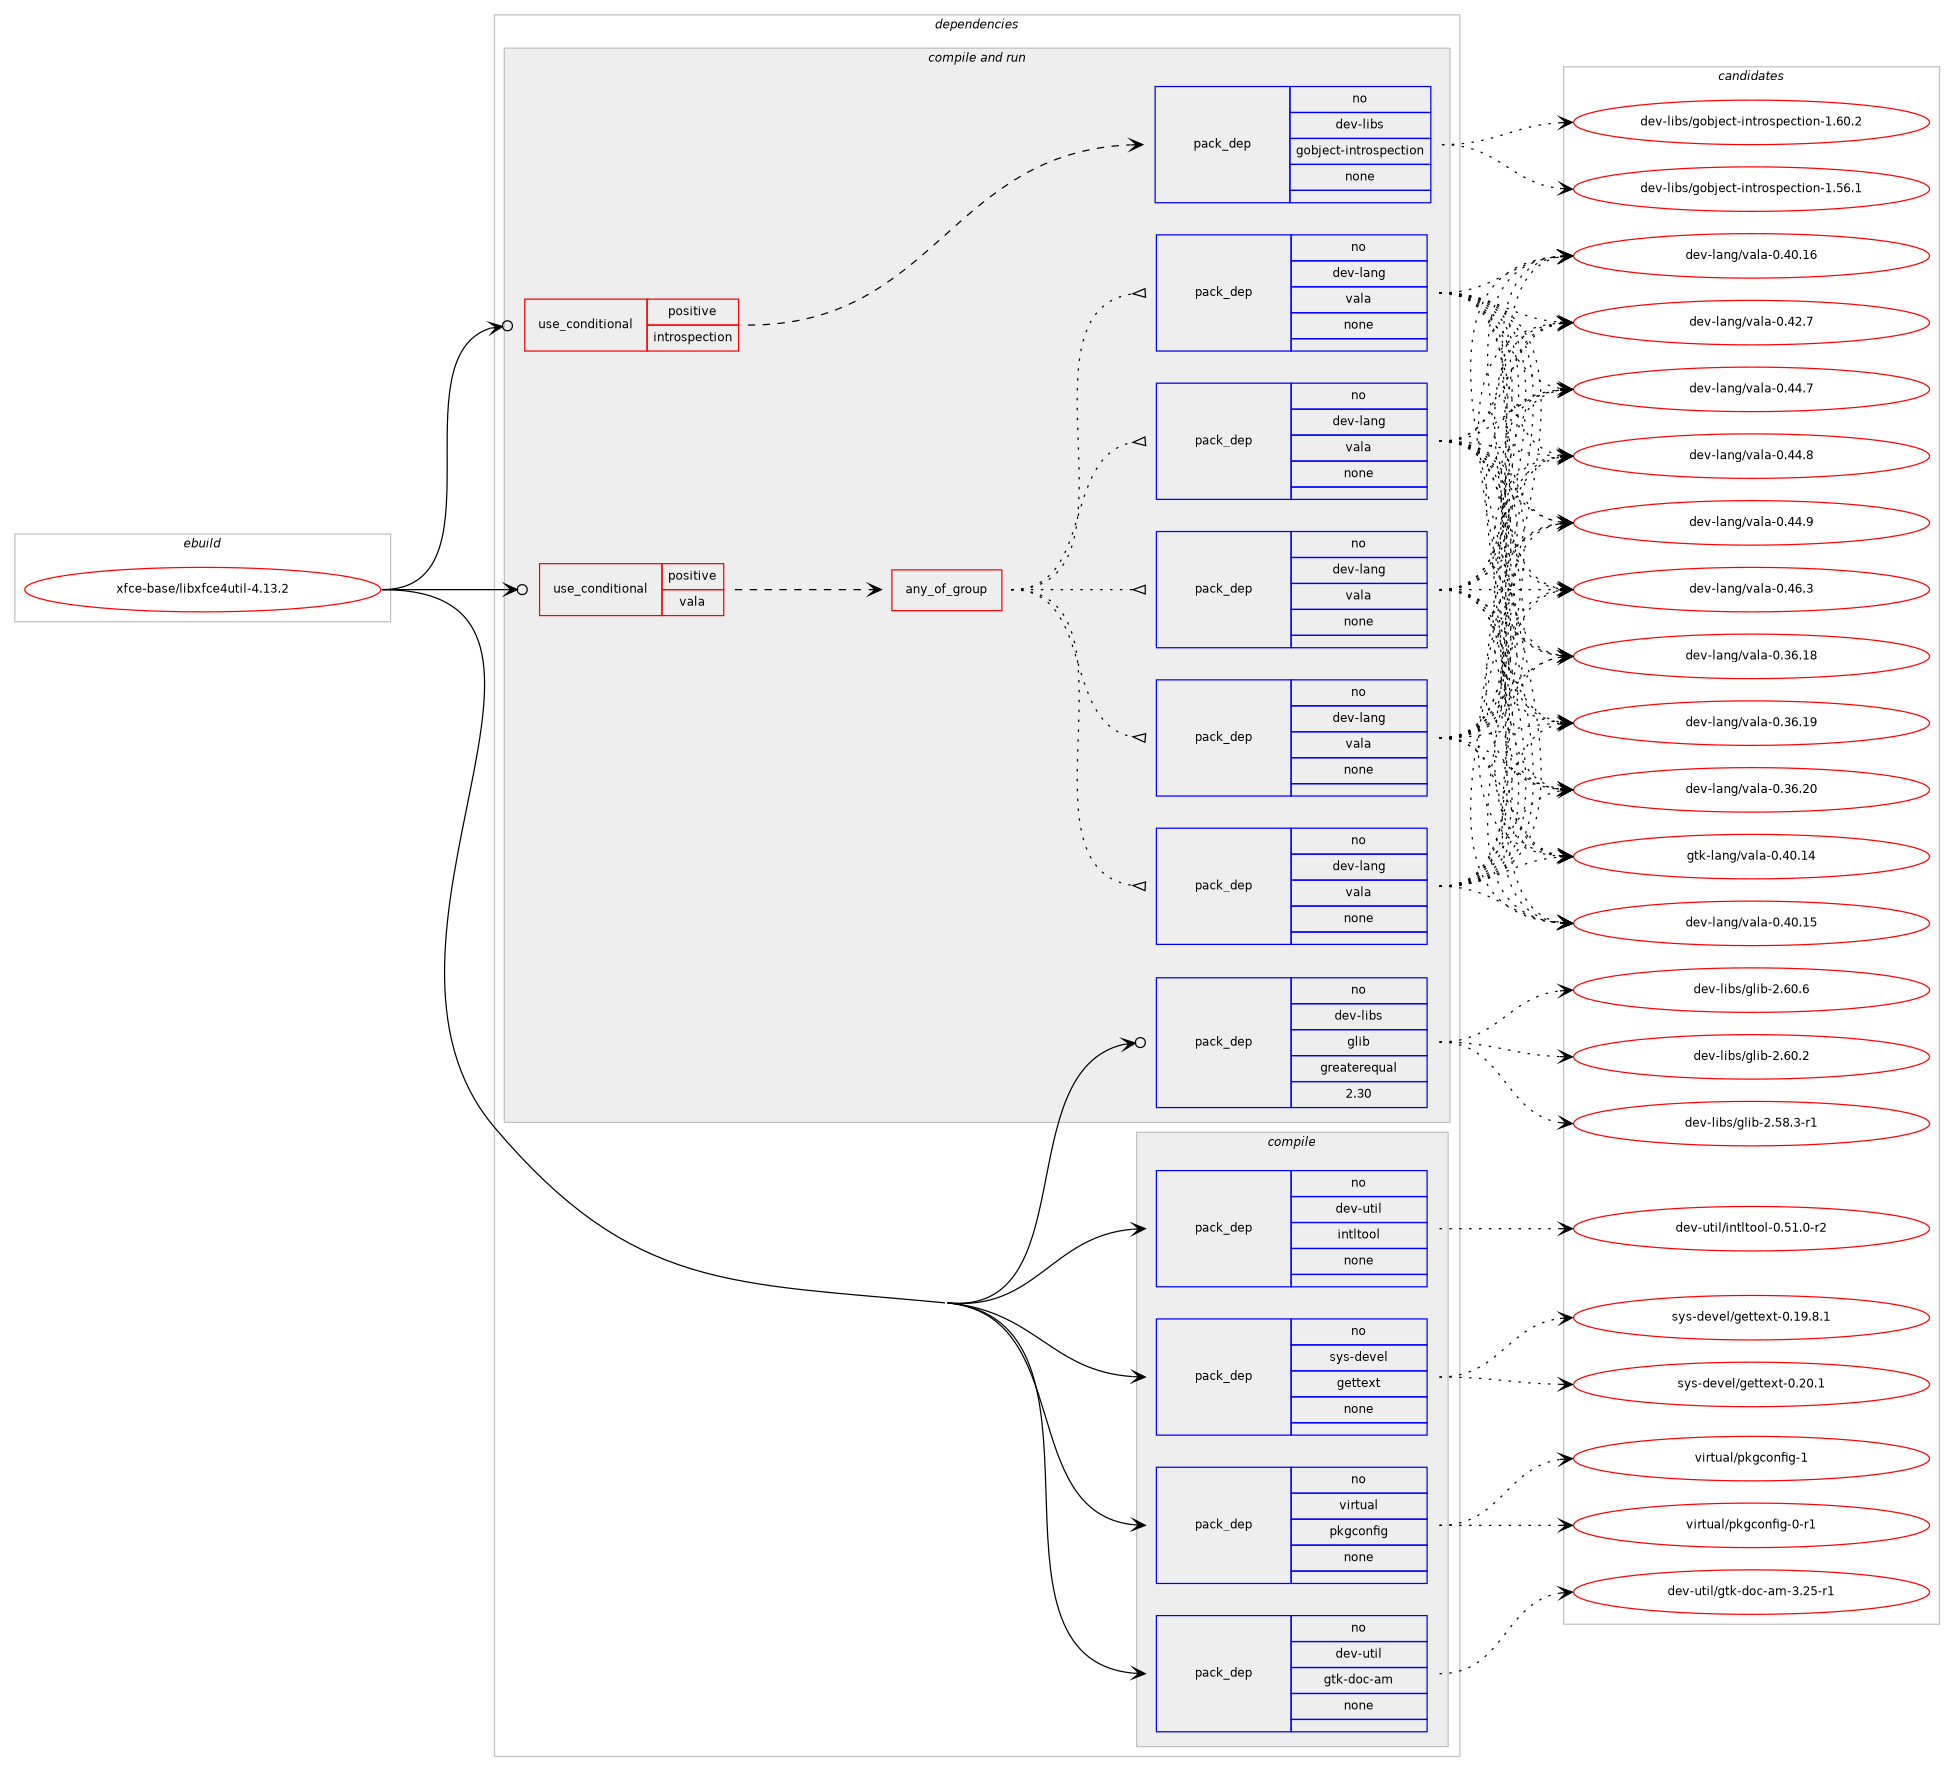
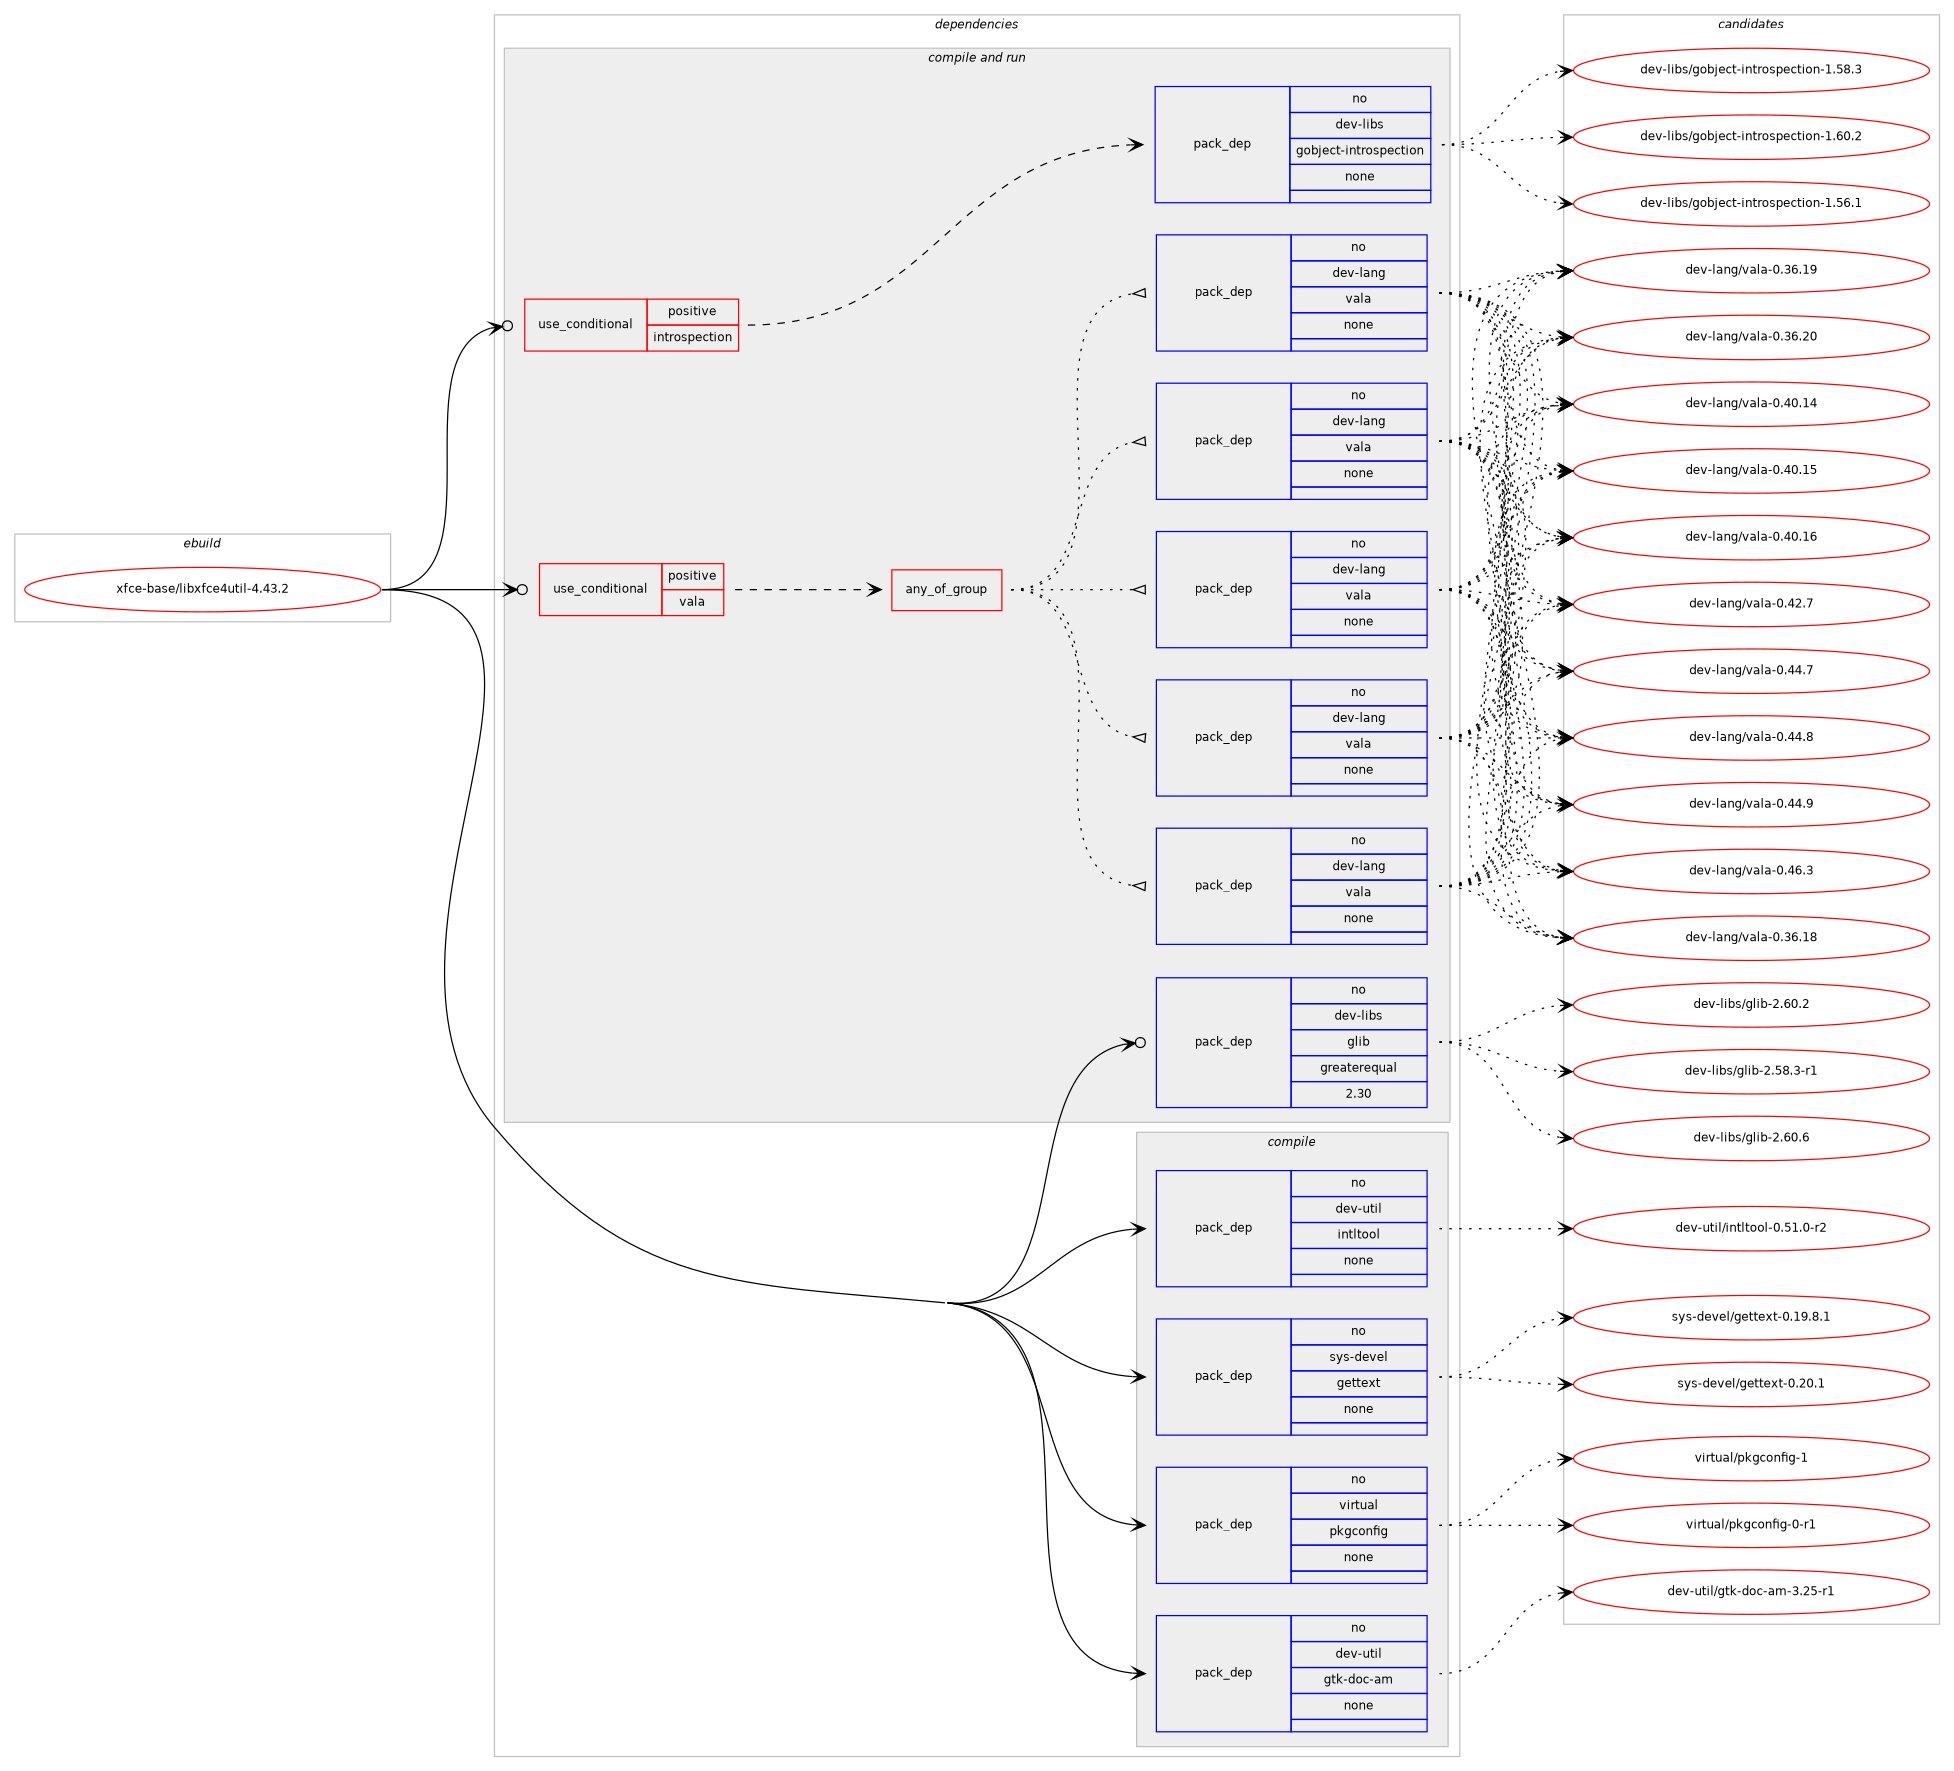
none -> (1752, 70)
(203, 590) -> (203, 590)
(1752, 857) -> (1752, 404)
